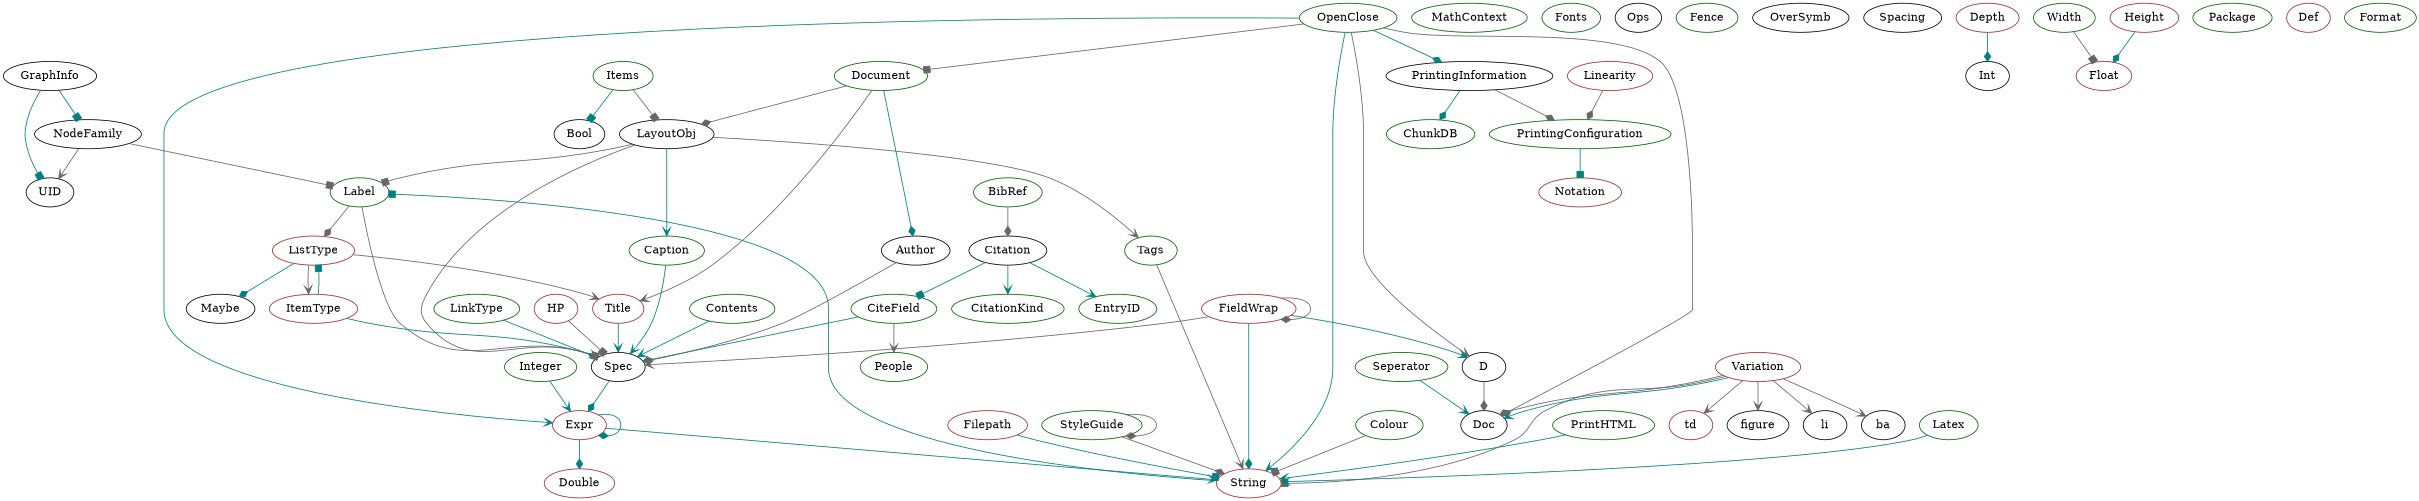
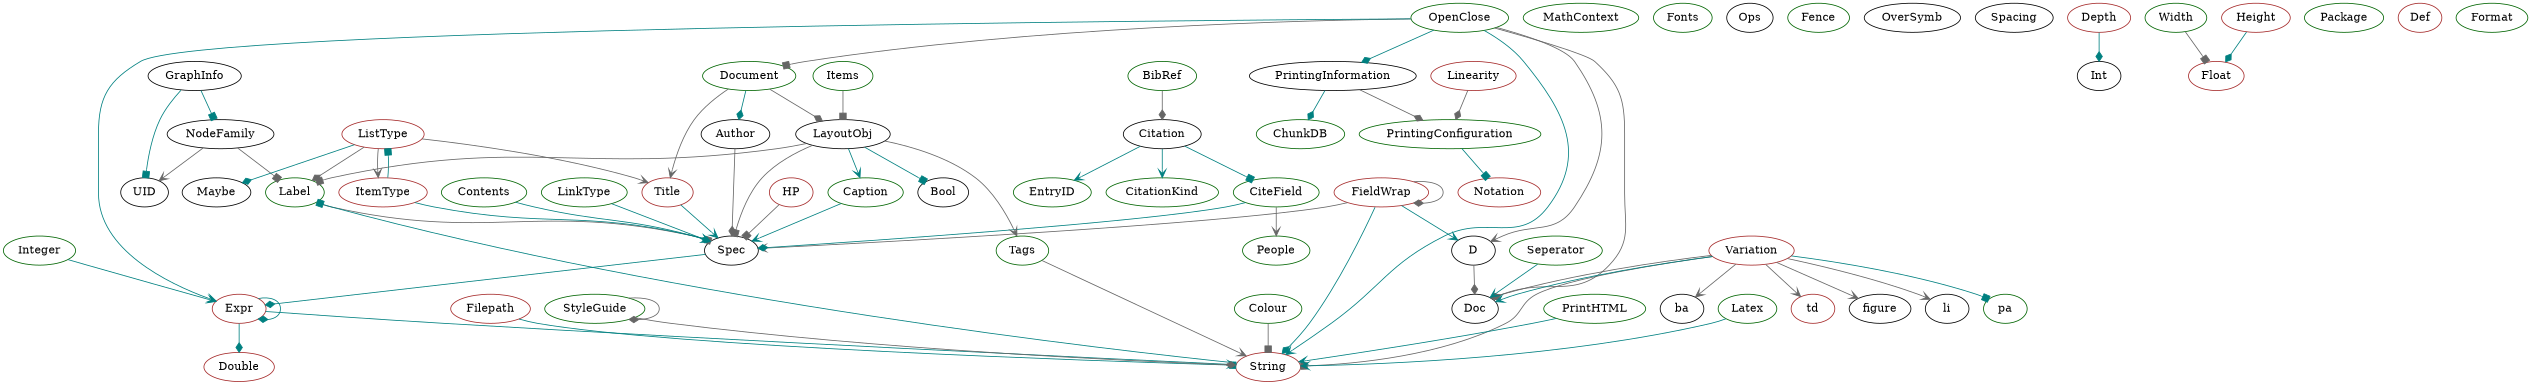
(604, 102) -> (892, 163)
(340, 217) -> (342, 161)
none -> (2005, 309)
